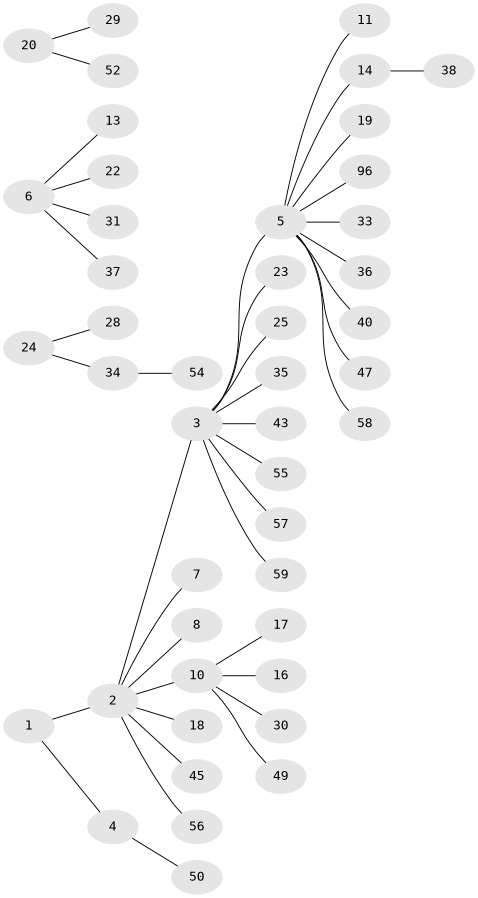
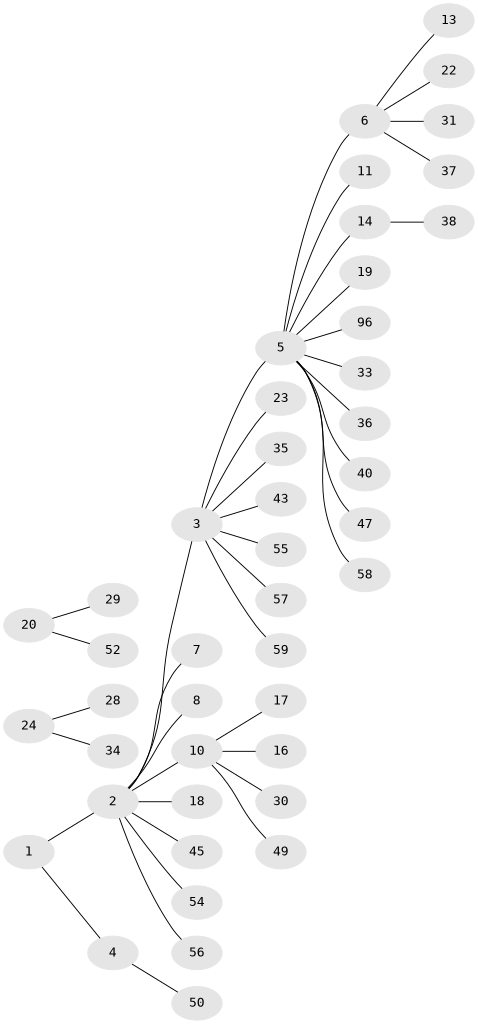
none -> (306, 229)
(281, 323) -> none
(155, 373) -> (152, 854)
